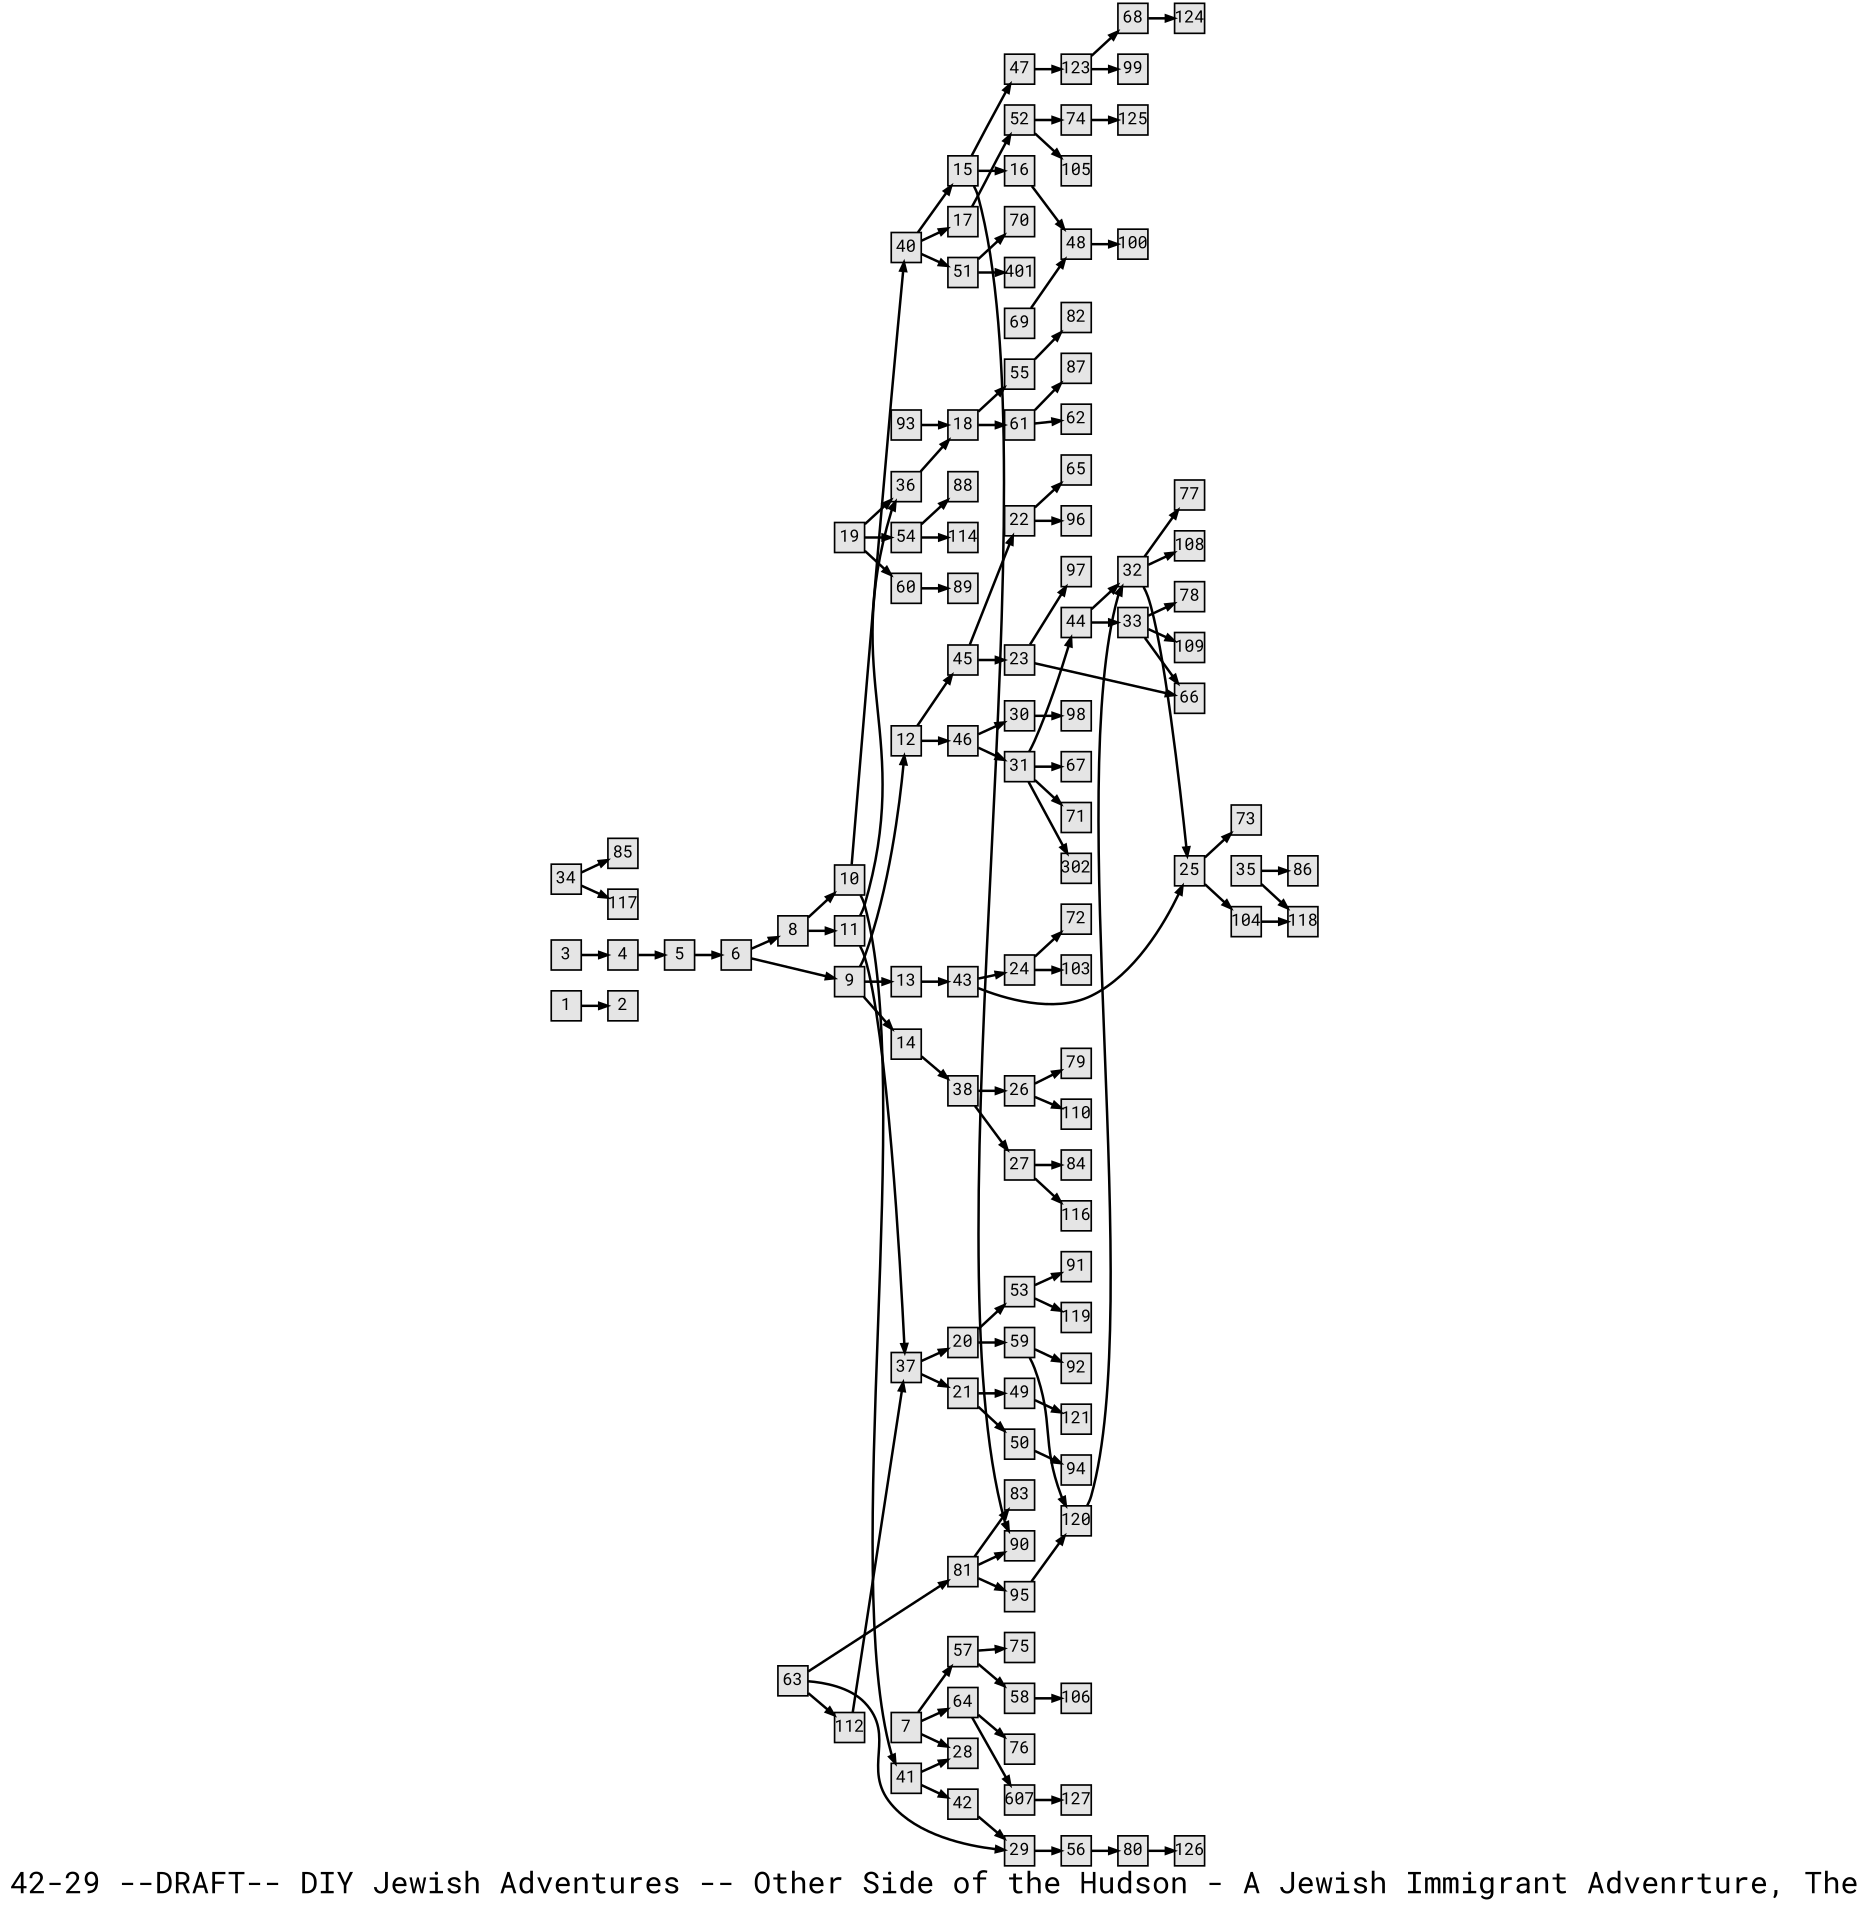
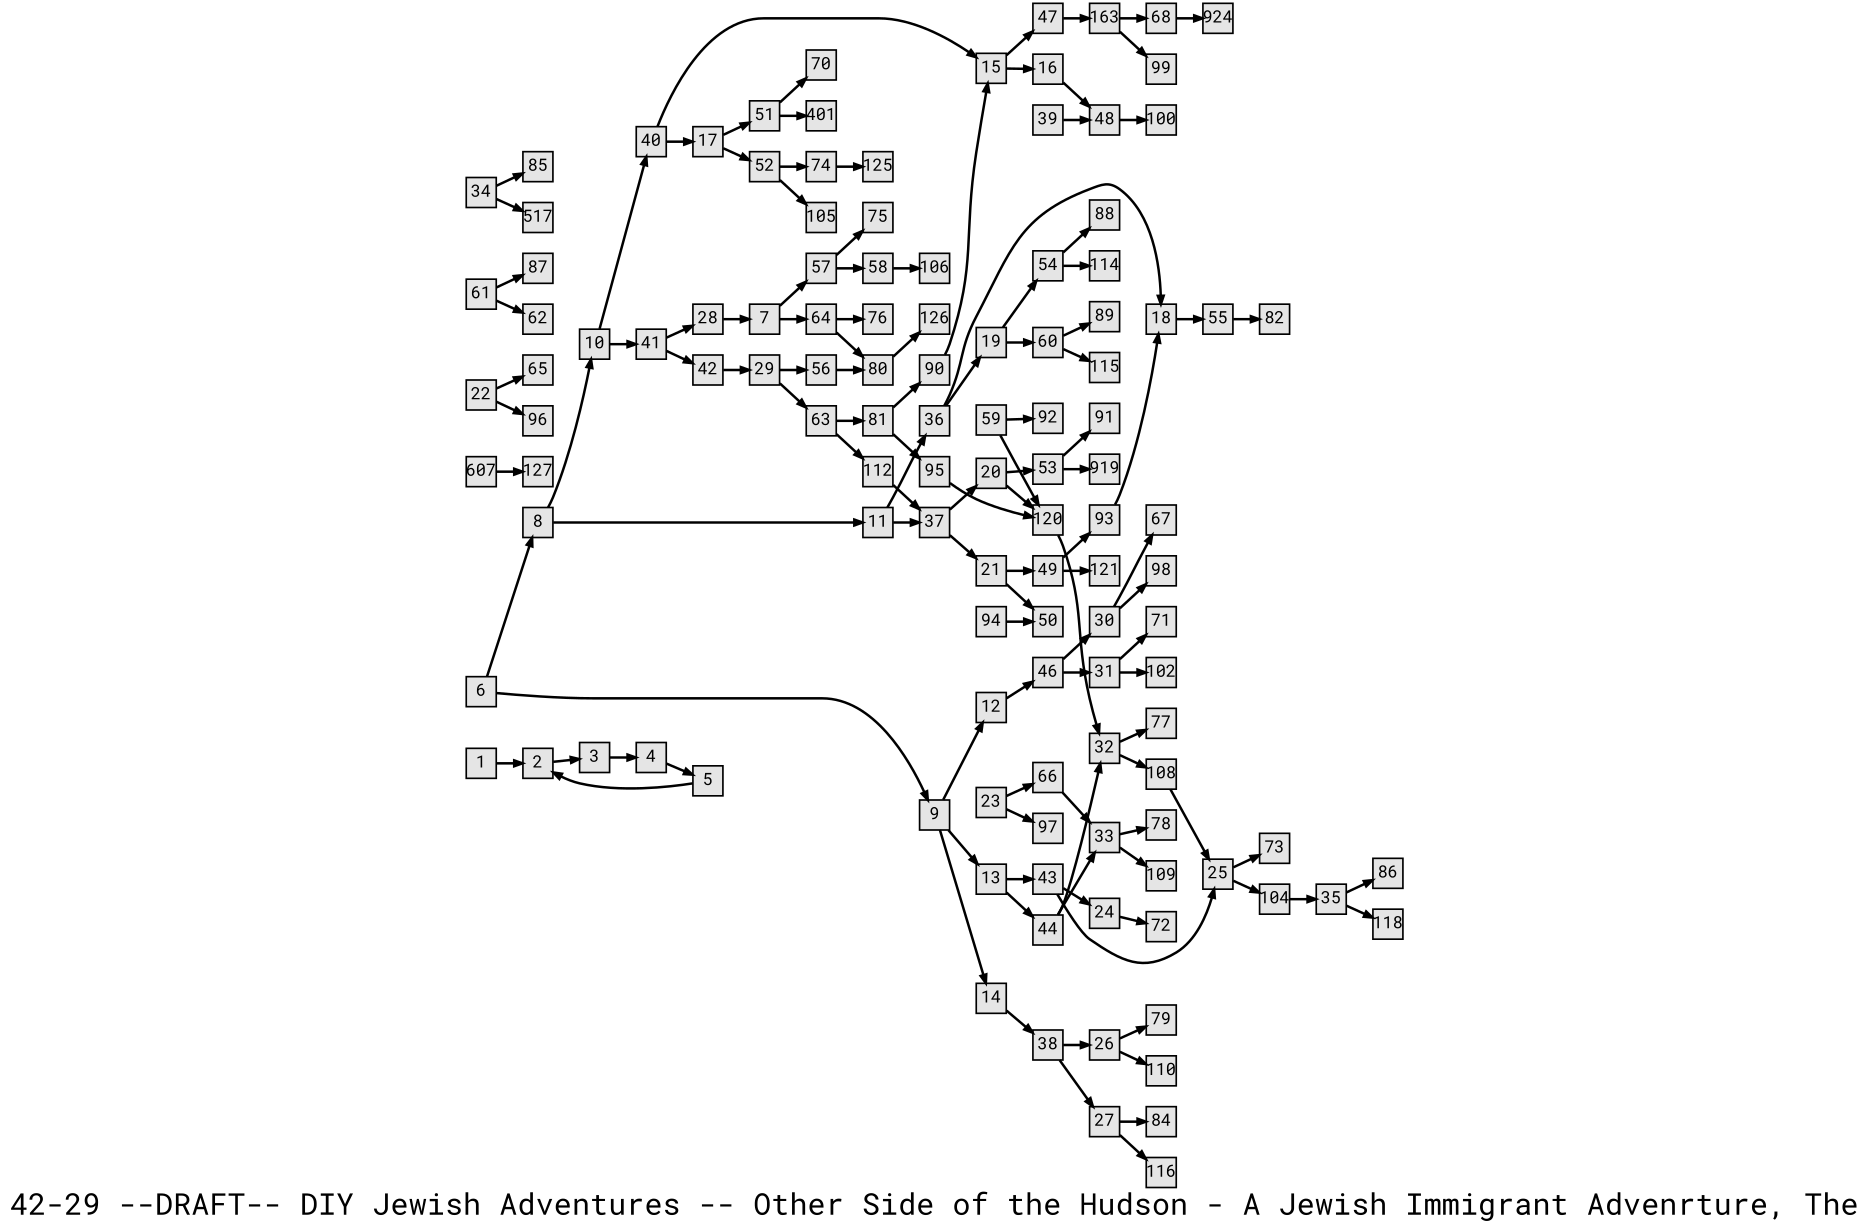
(1190, 18) -> (1218, 18)
(1076, 69) -> (1105, 18)
(931, 258) -> (732, 131)
(1020, 323) -> (1048, 120)
none -> (1105, 368)
(987, 425) -> none
(875, 515) -> (961, 385)
none -> (1073, 548)
(1155, 652) -> (1073, 804)
(963, 660) -> none
(1051, 700) -> (1016, 902)
(1171, 716) -> (1188, 821)
none -> (562, 761)
(1044, 767) -> (1131, 575)
(991, 854) -> (969, 224)
(1076, 868) -> (1161, 672)
(623, 904) -> (538, 218)
(1270, 922) -> (1299, 899)
(704, 955) -> (626, 788)
(1076, 970) -> none
(1076, 1318) -> (1105, 469)
(987, 1342) -> (1016, 494)
(1044, 1455) -> (1015, 622)
(1020, 1495) -> none
(931, 1739) -> (732, 319)
(989, 1747) -> (846, 342)
(880, 1780) -> (790, 392)
